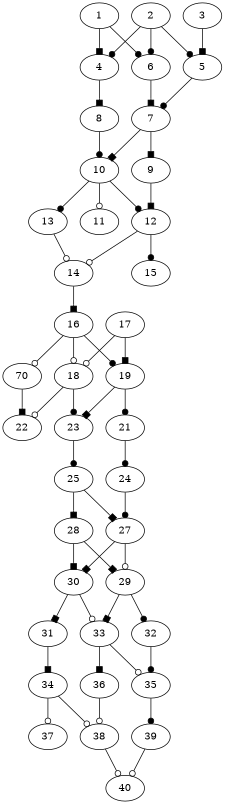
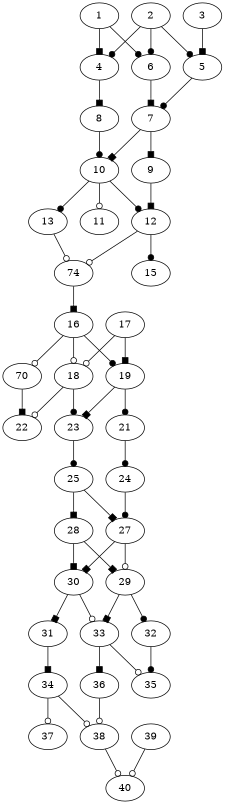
(74, 273) -> (74, 273)
(151, 708) -> none
